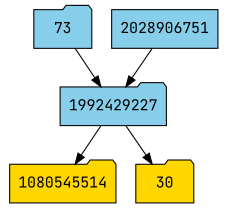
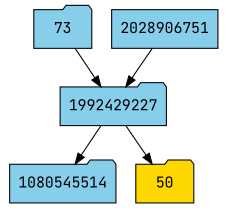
(63, 184) -> (63, 184)
(165, 184) -> (165, 184)
